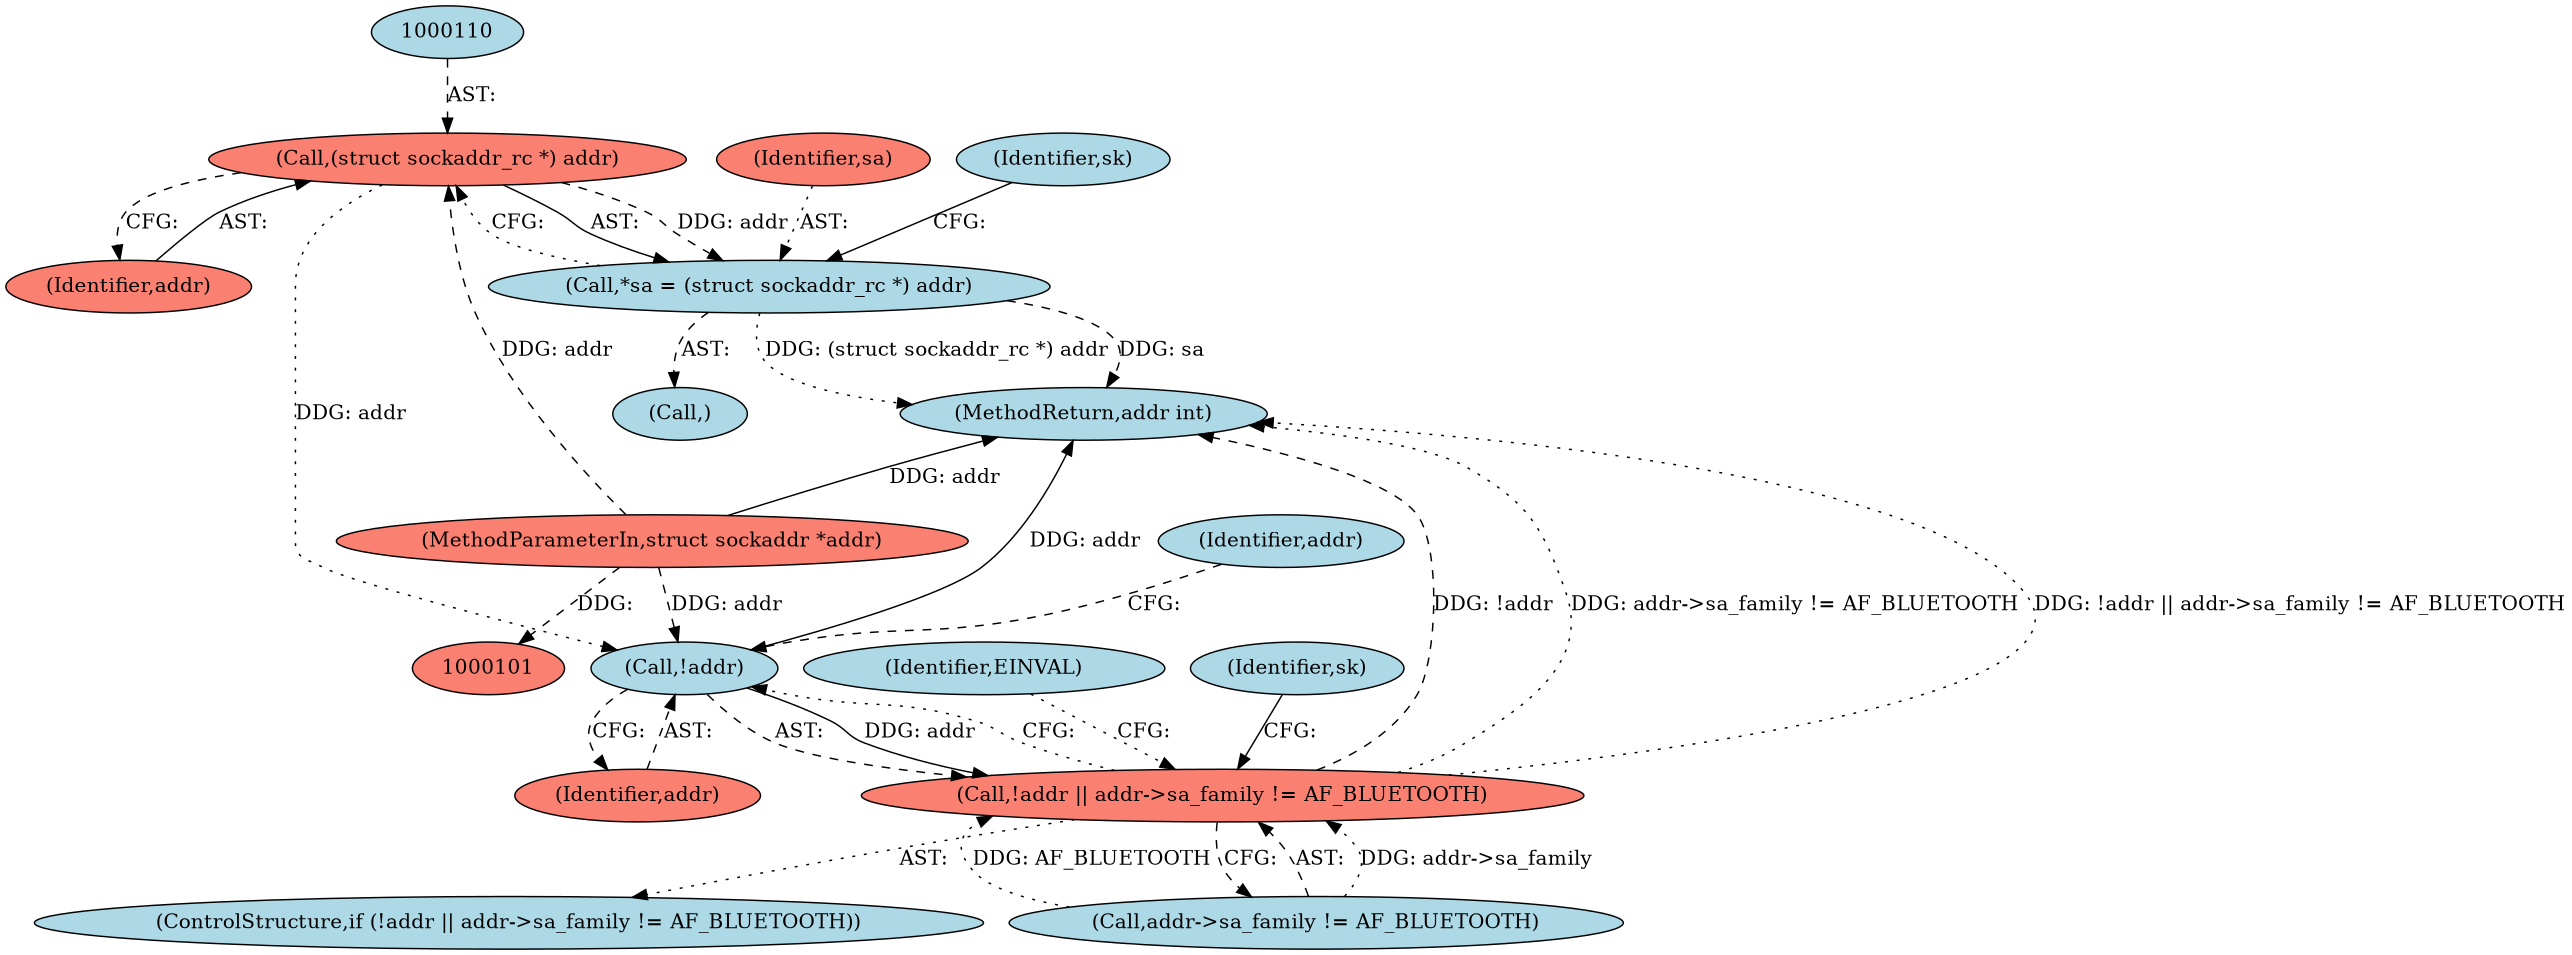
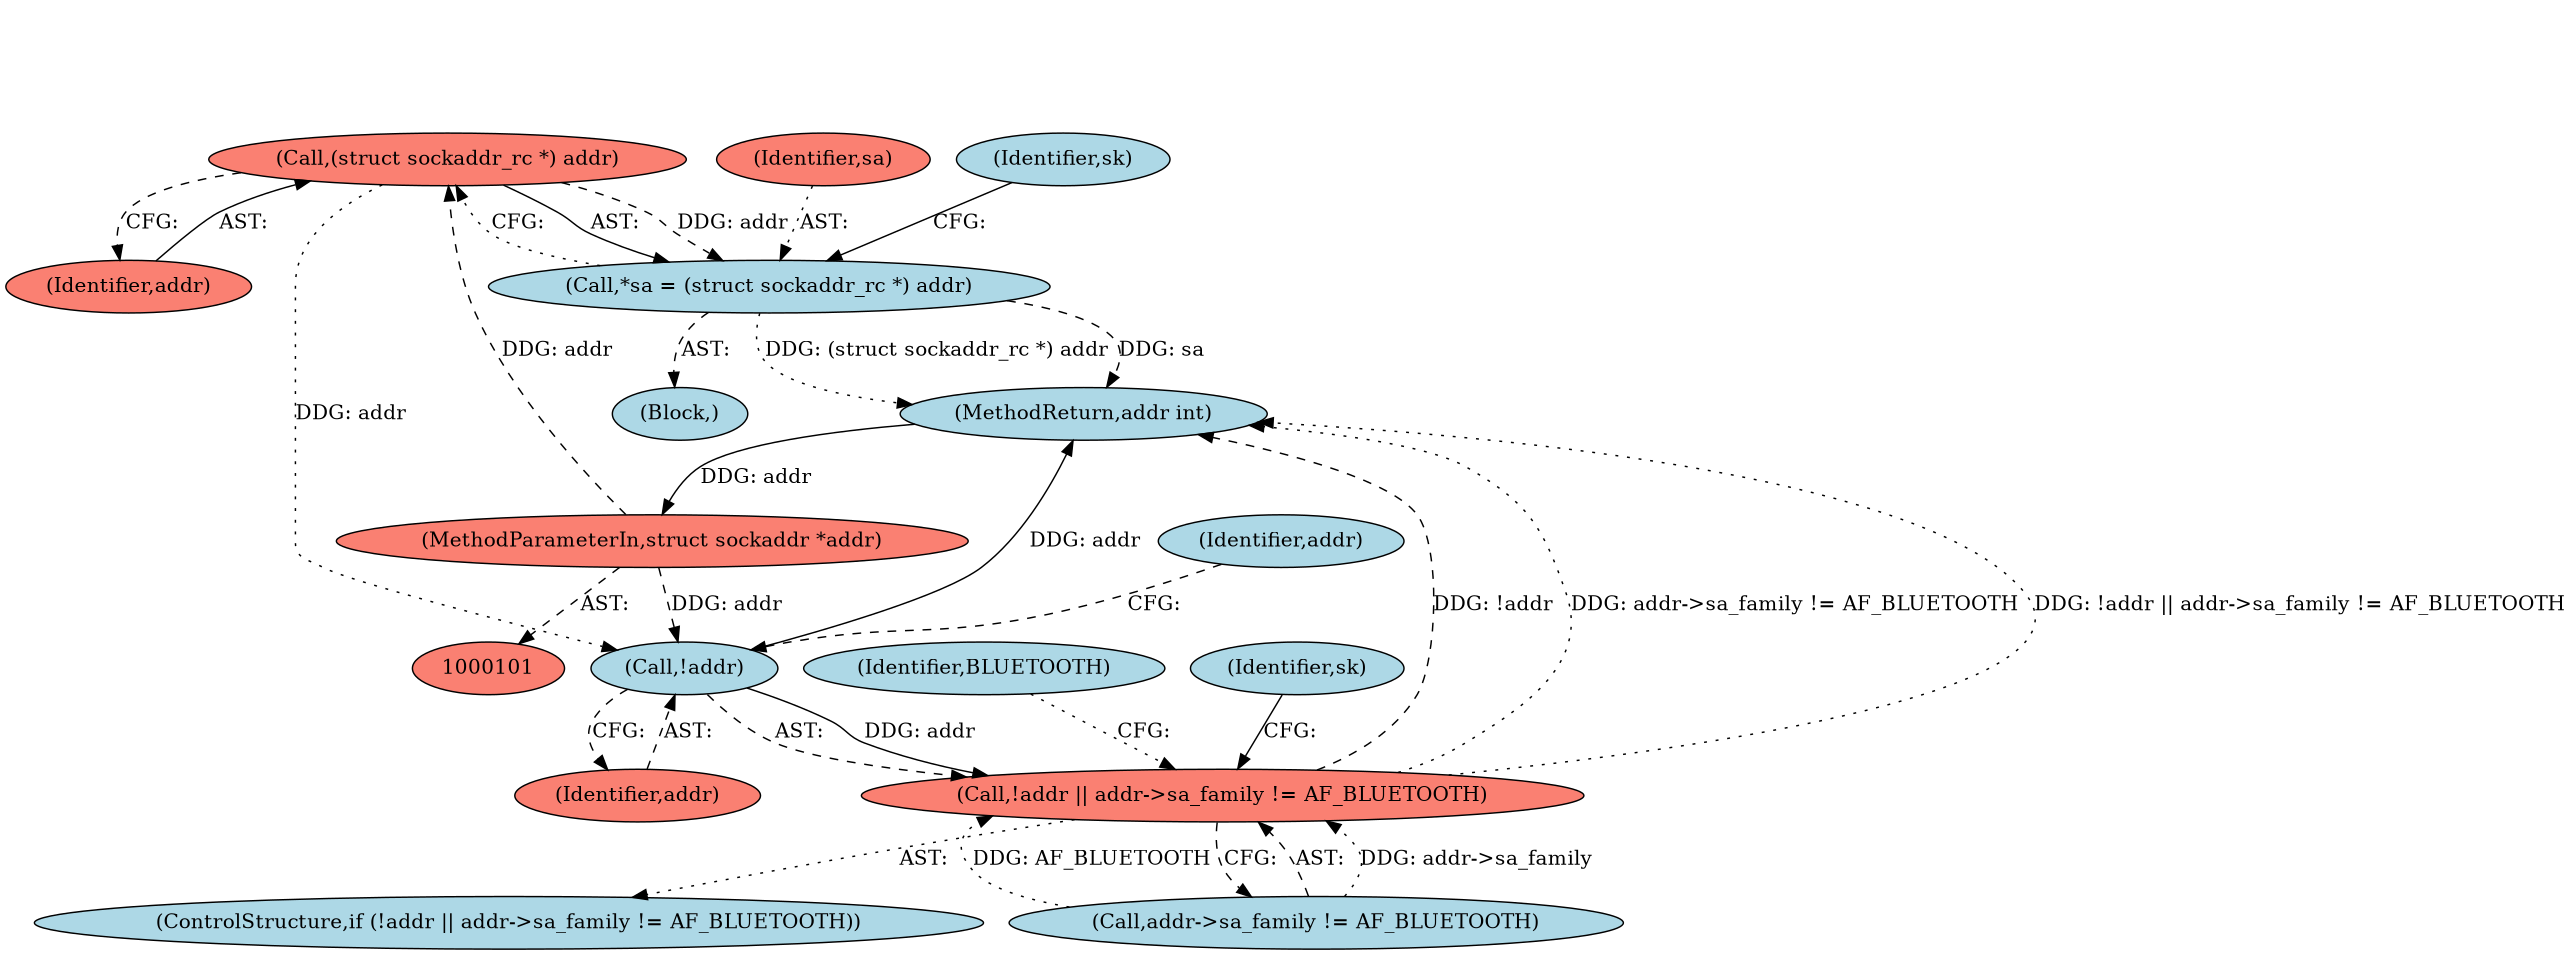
(448, 32) -> none
(680, 414) -> (680, 414)
(855, 477) -> (783, 441)
(608, 605) -> (608, 605)
(984, 668) -> (984, 668)
(944, 713) -> none
